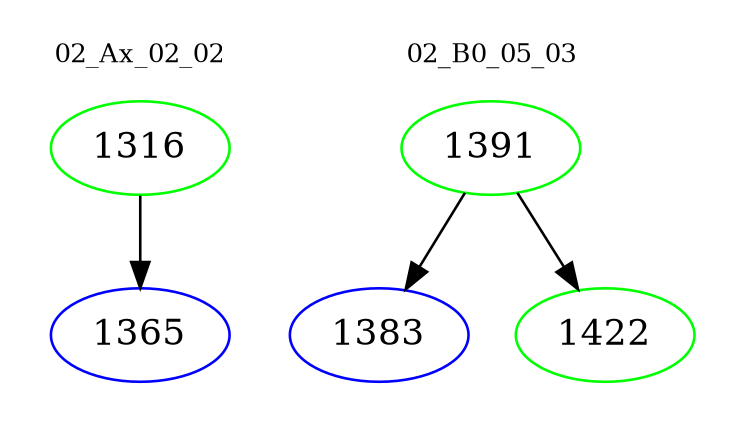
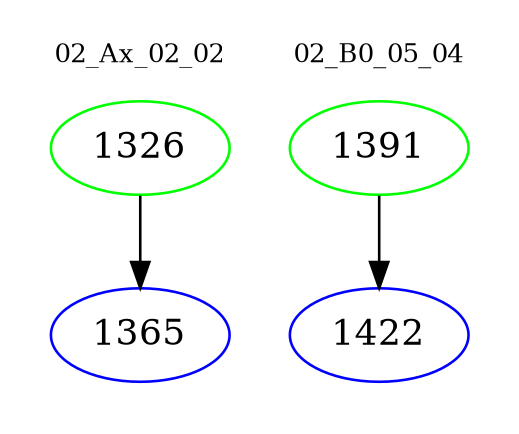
(492, 56) -> (379, 56)
(140, 148) -> (140, 148)
(379, 335) -> none
(605, 335) -> (379, 335)
